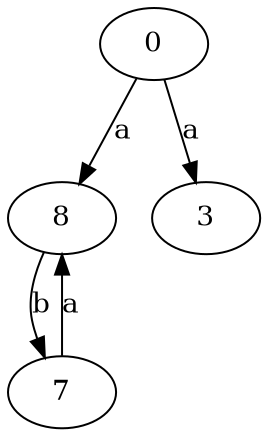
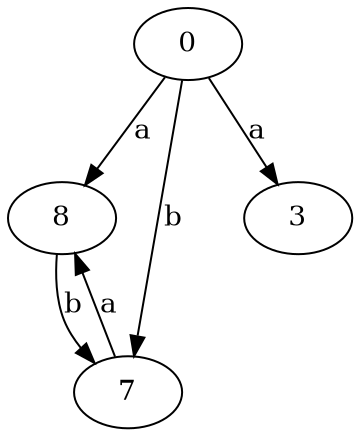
none -> (160, 208)
